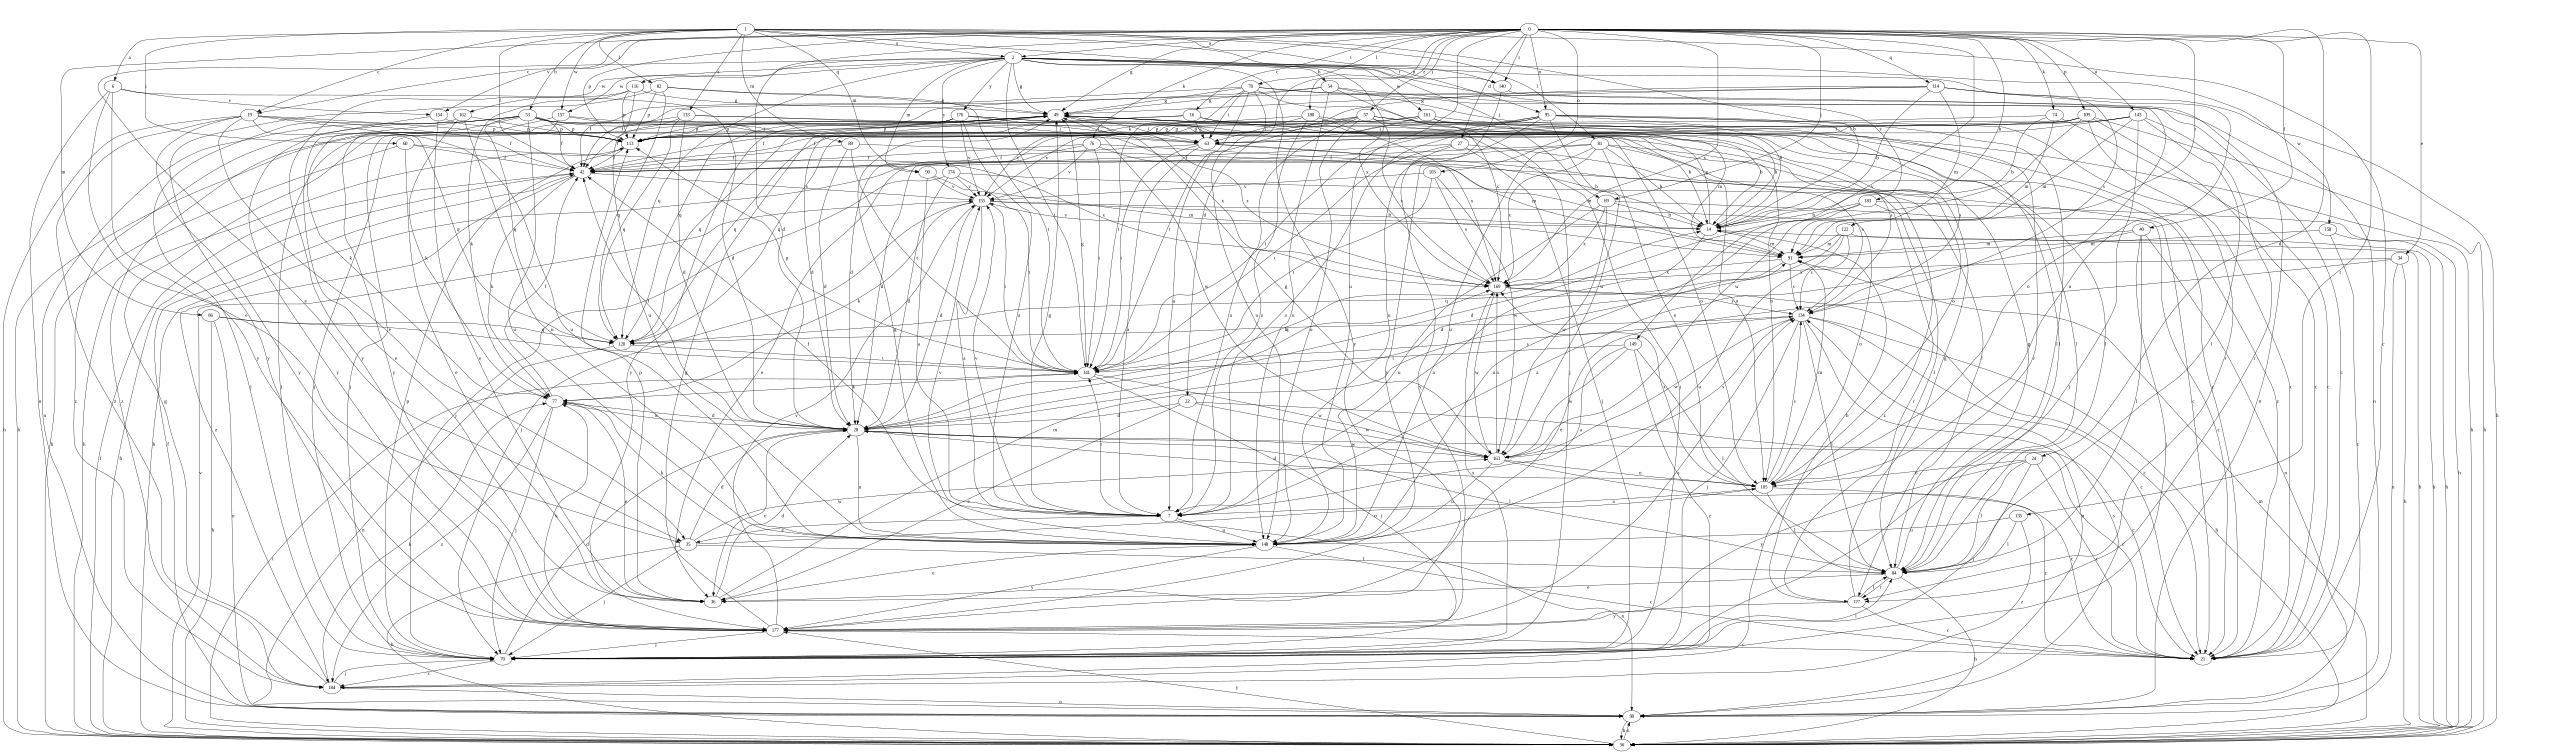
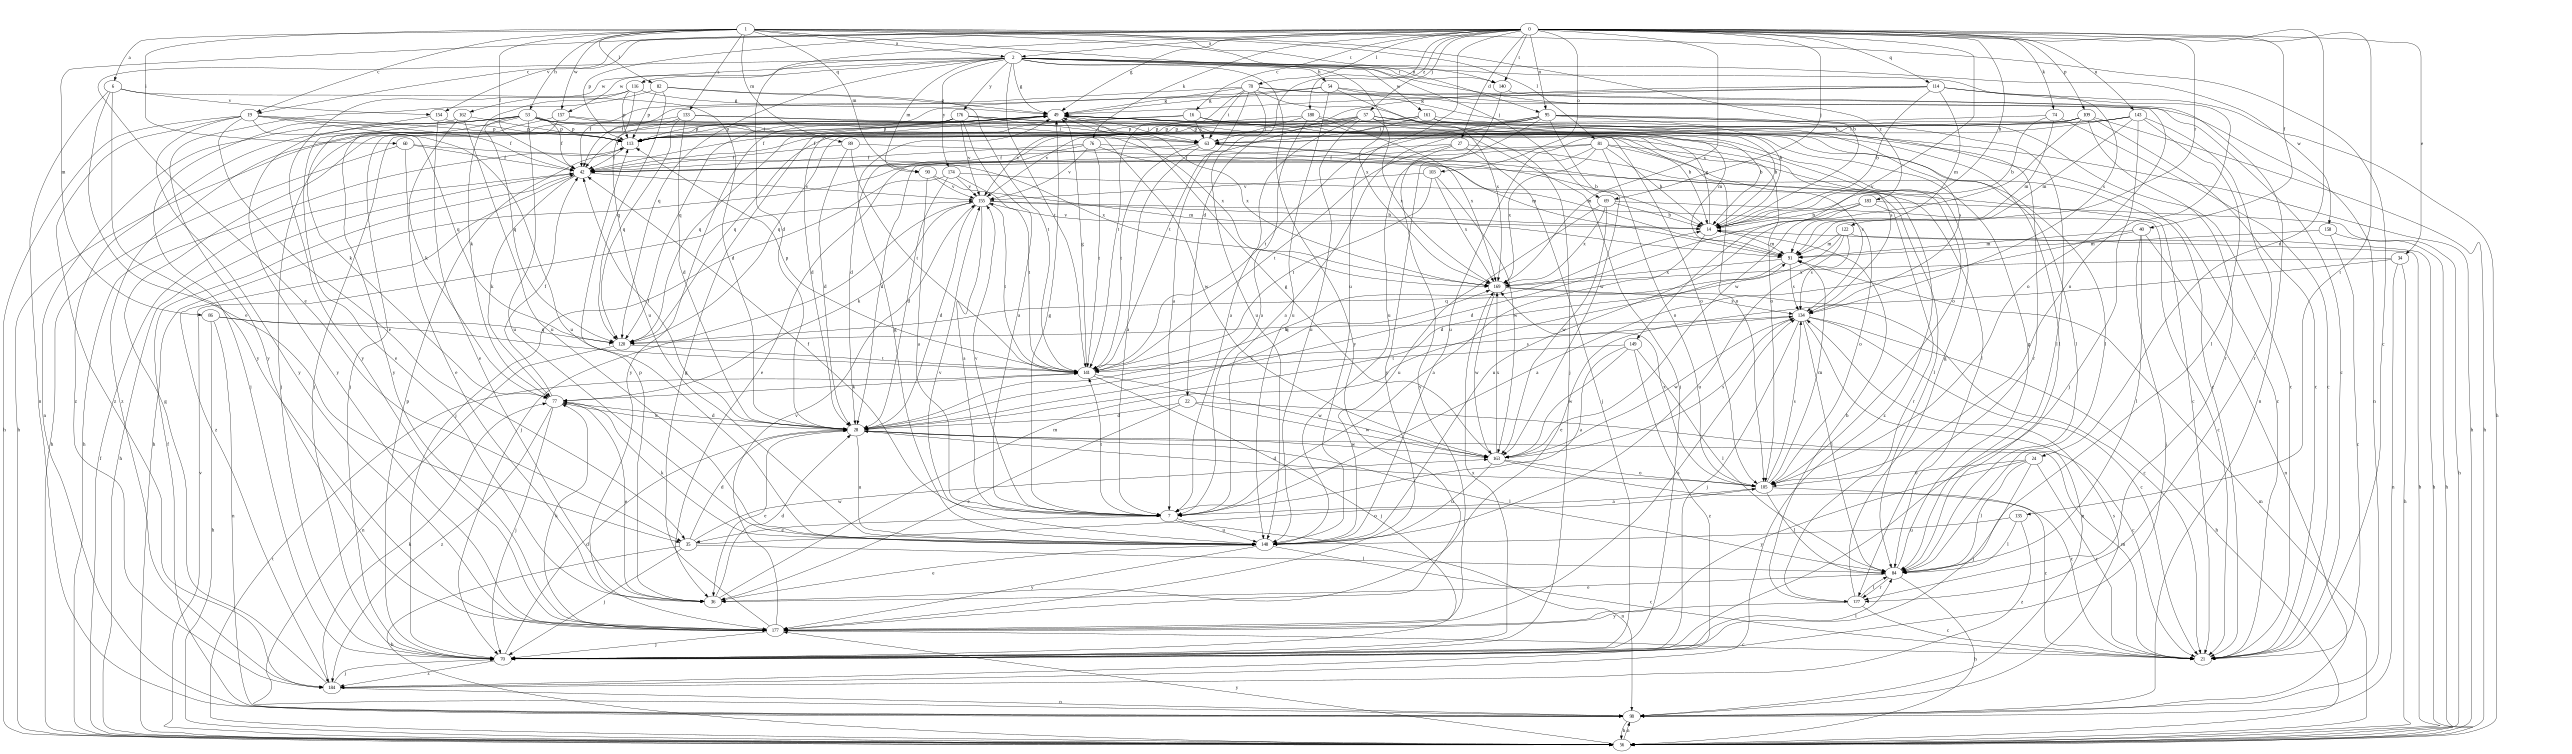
(1130, 129) -> (1130, 129)
(2123, 545) -> (2123, 545)
